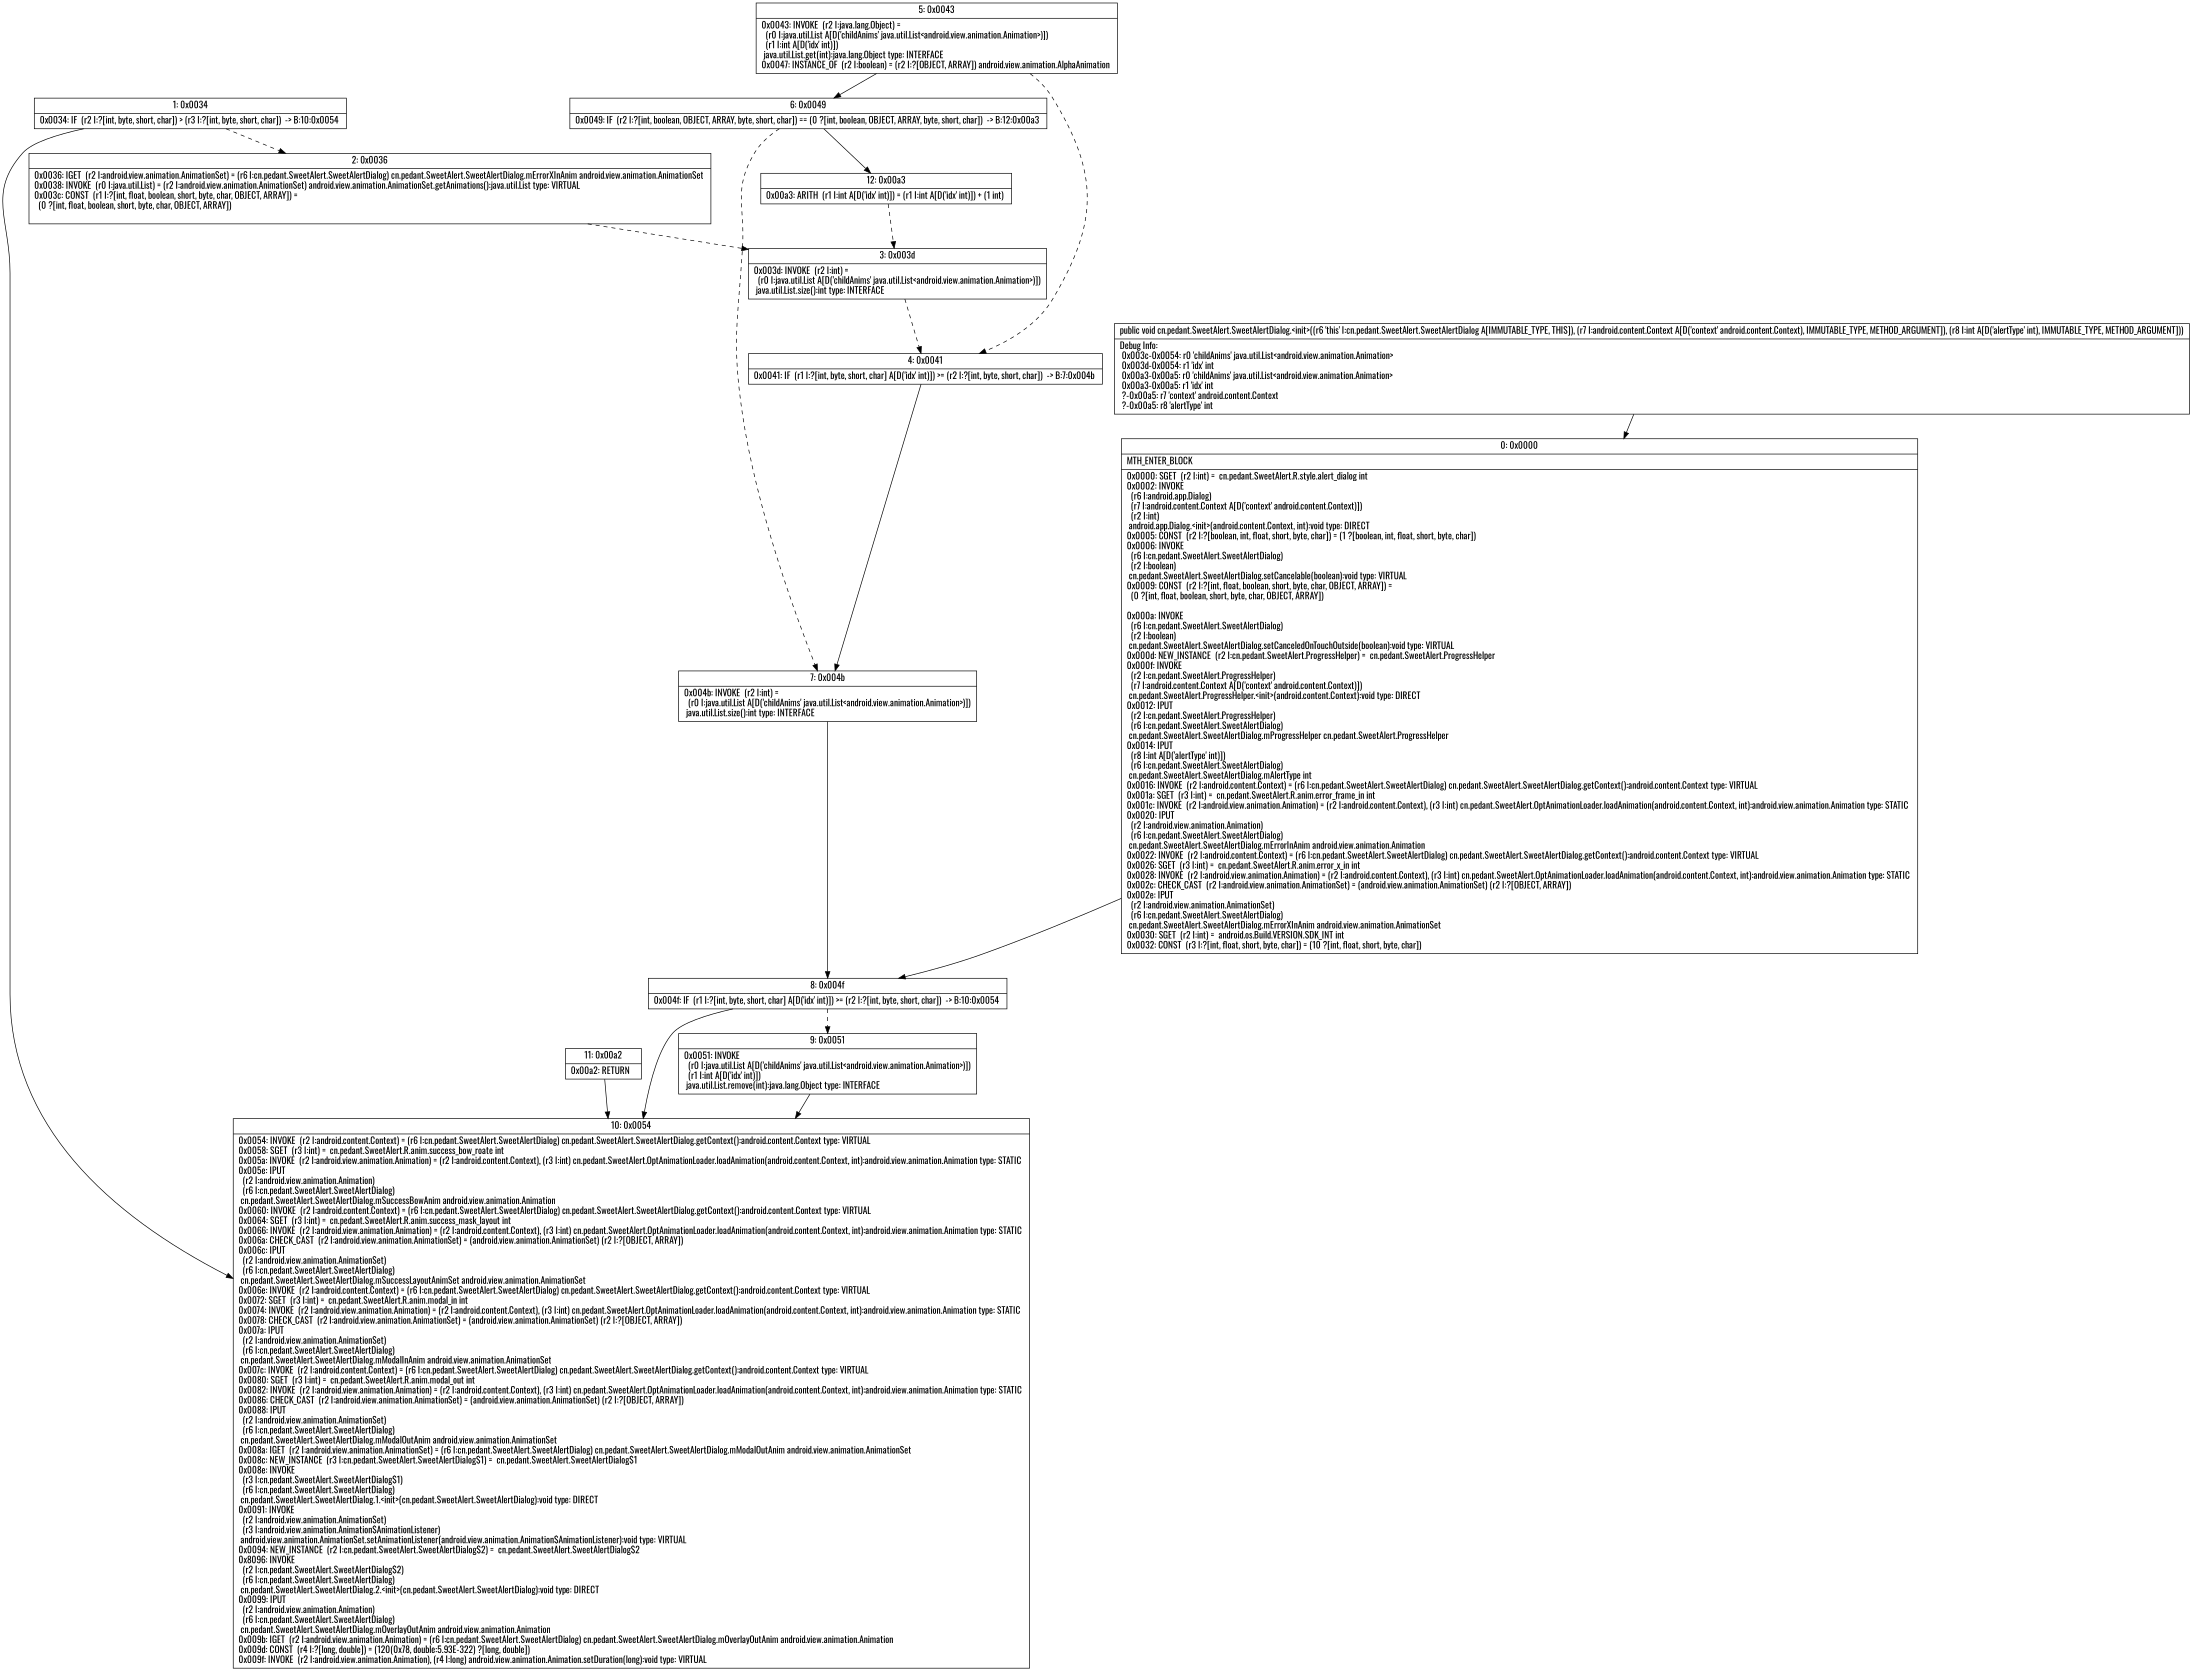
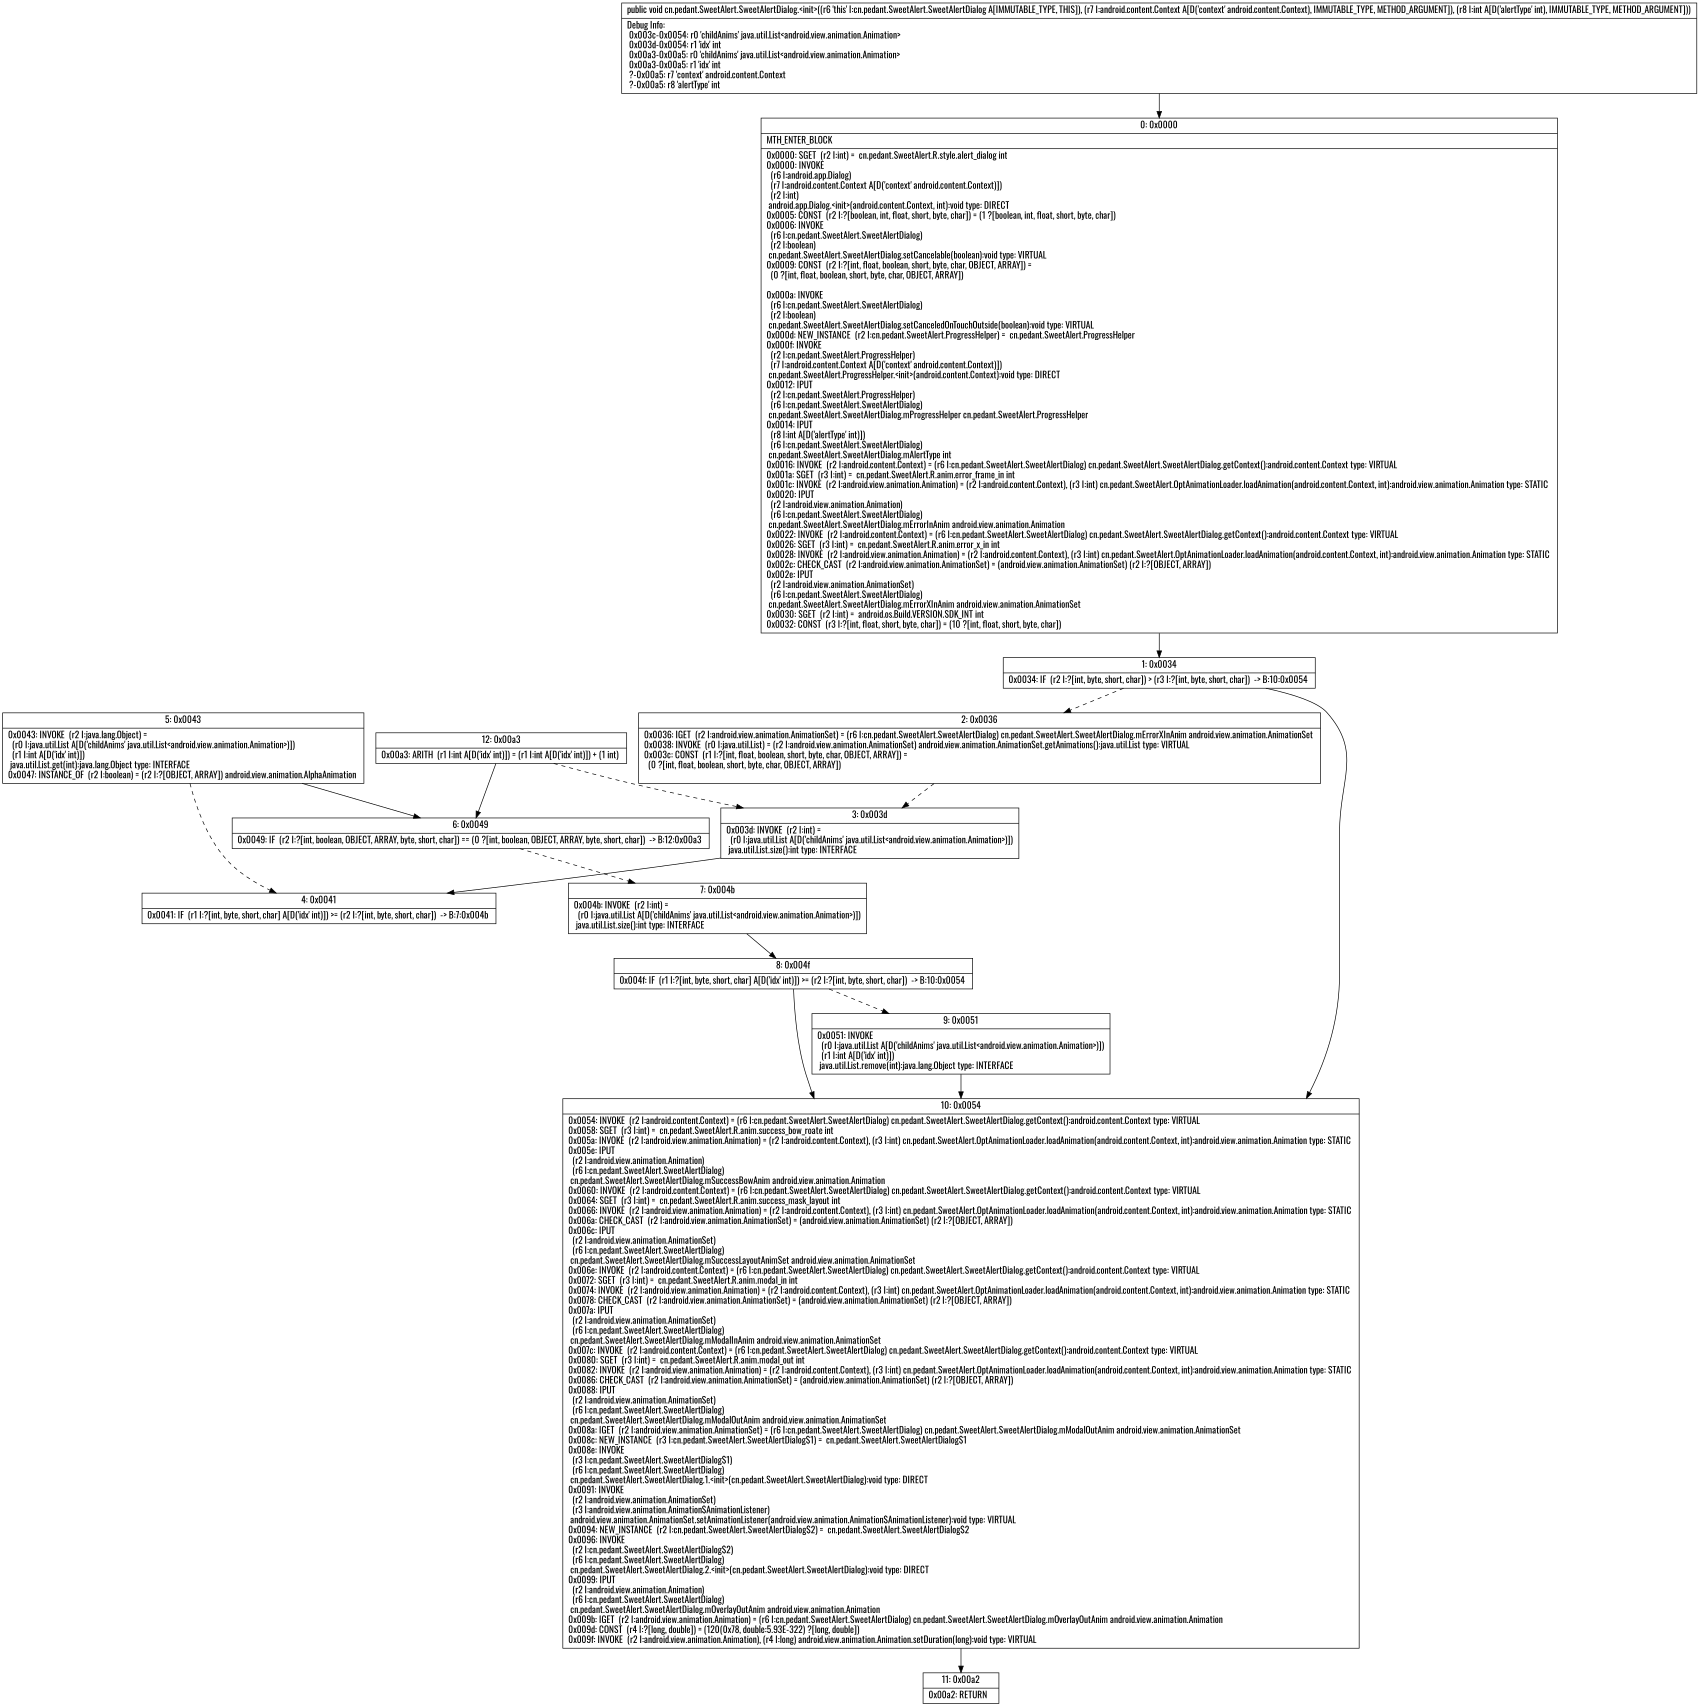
(845, 149) -> (487, 788)
(912, 323) -> (587, 876)
(1158, 487) -> (798, 166)
(879, 524) -> none
(1015, 942) -> (1159, 642)
(606, 1095) -> (961, 1657)
(269, 1560) -> (599, 1540)
